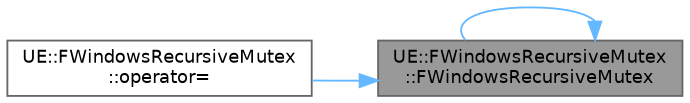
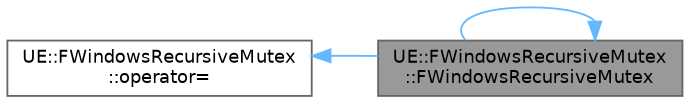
(336, 81) -> (354, 56)
